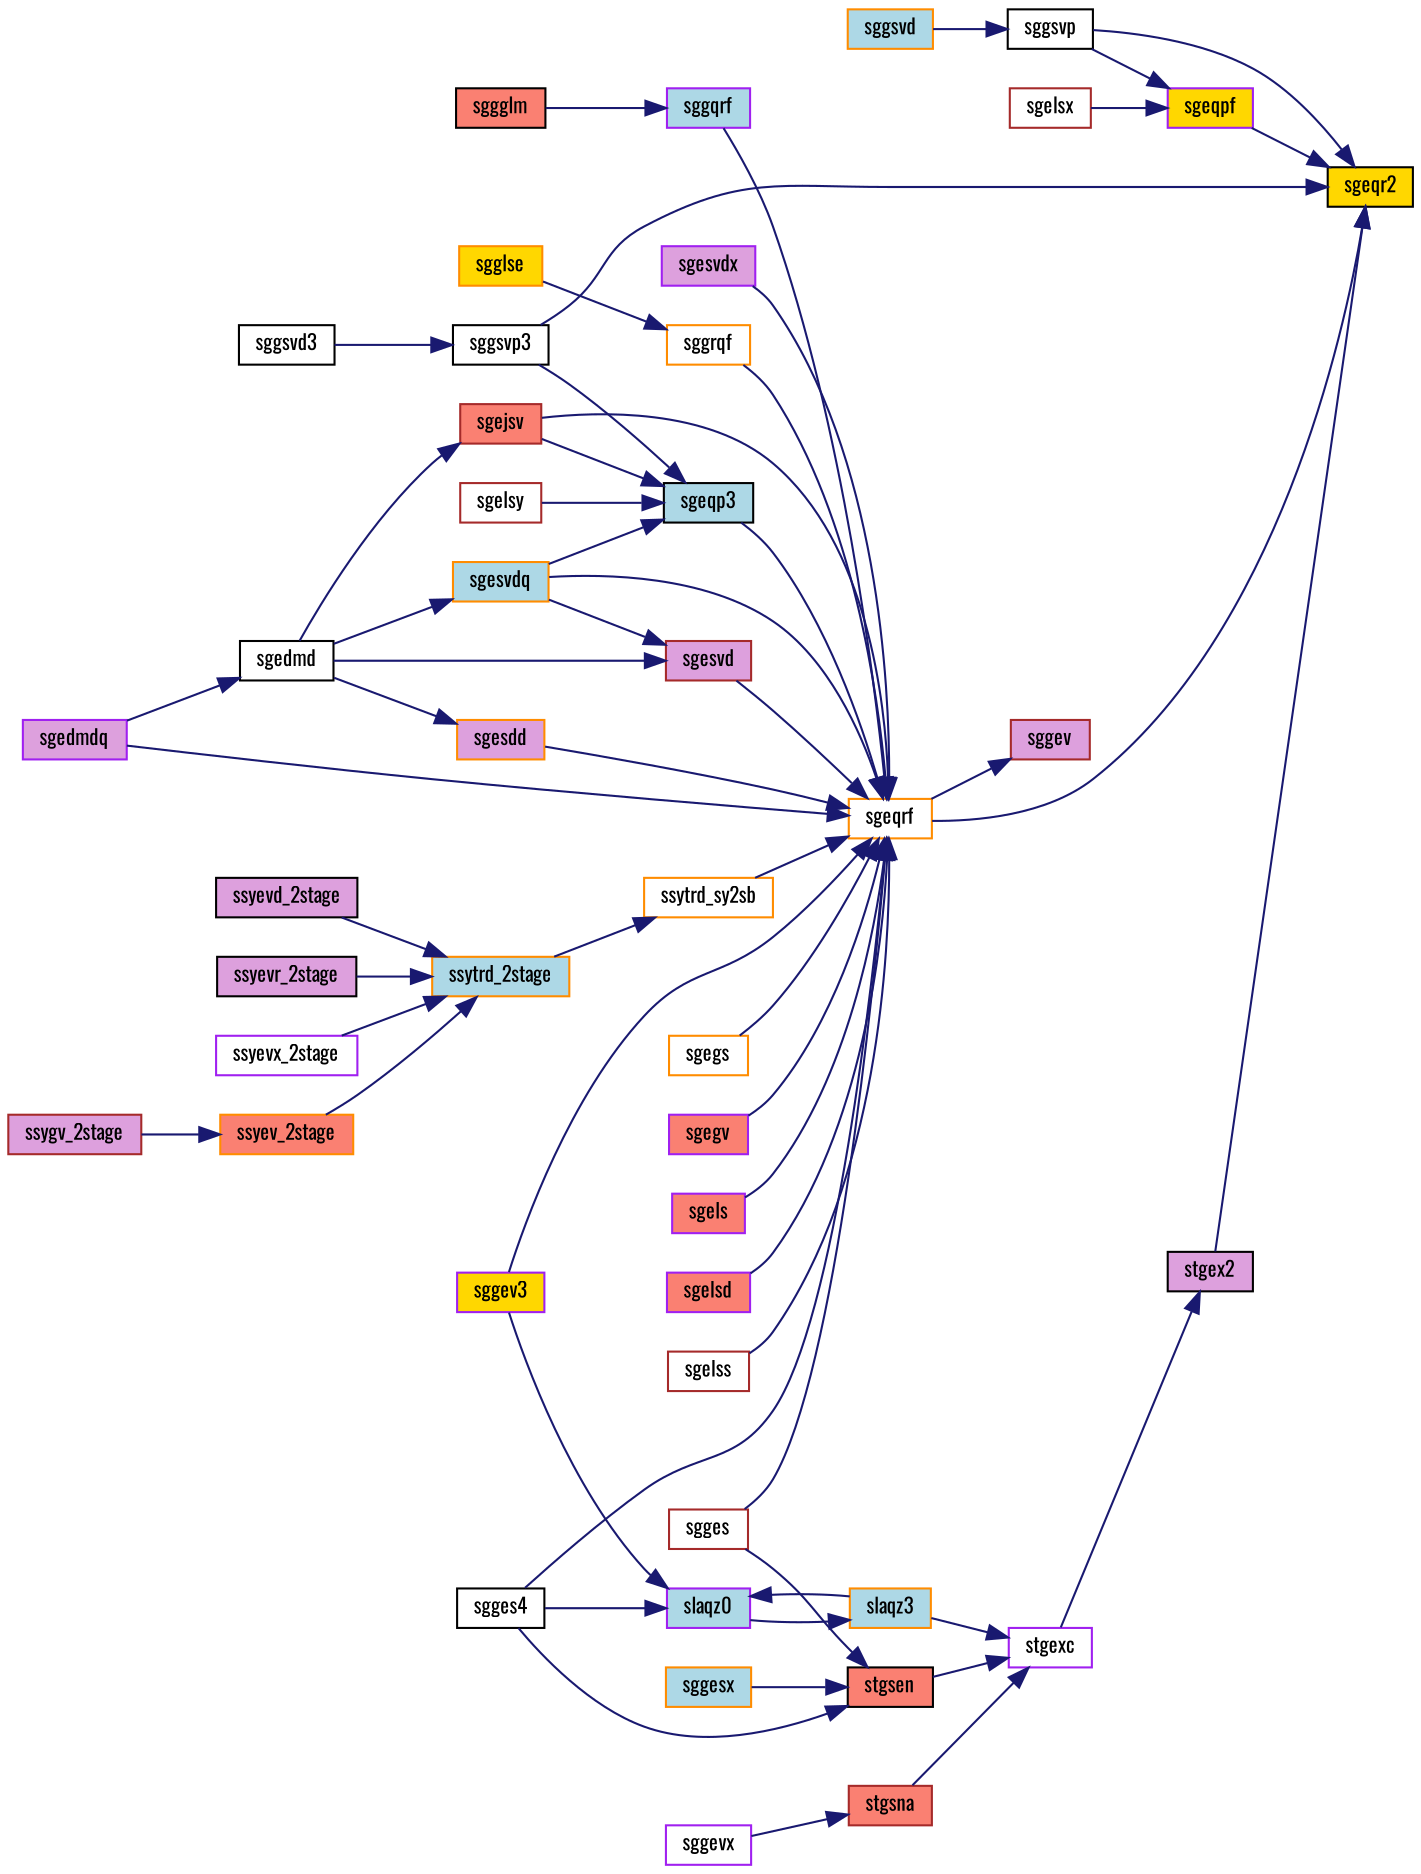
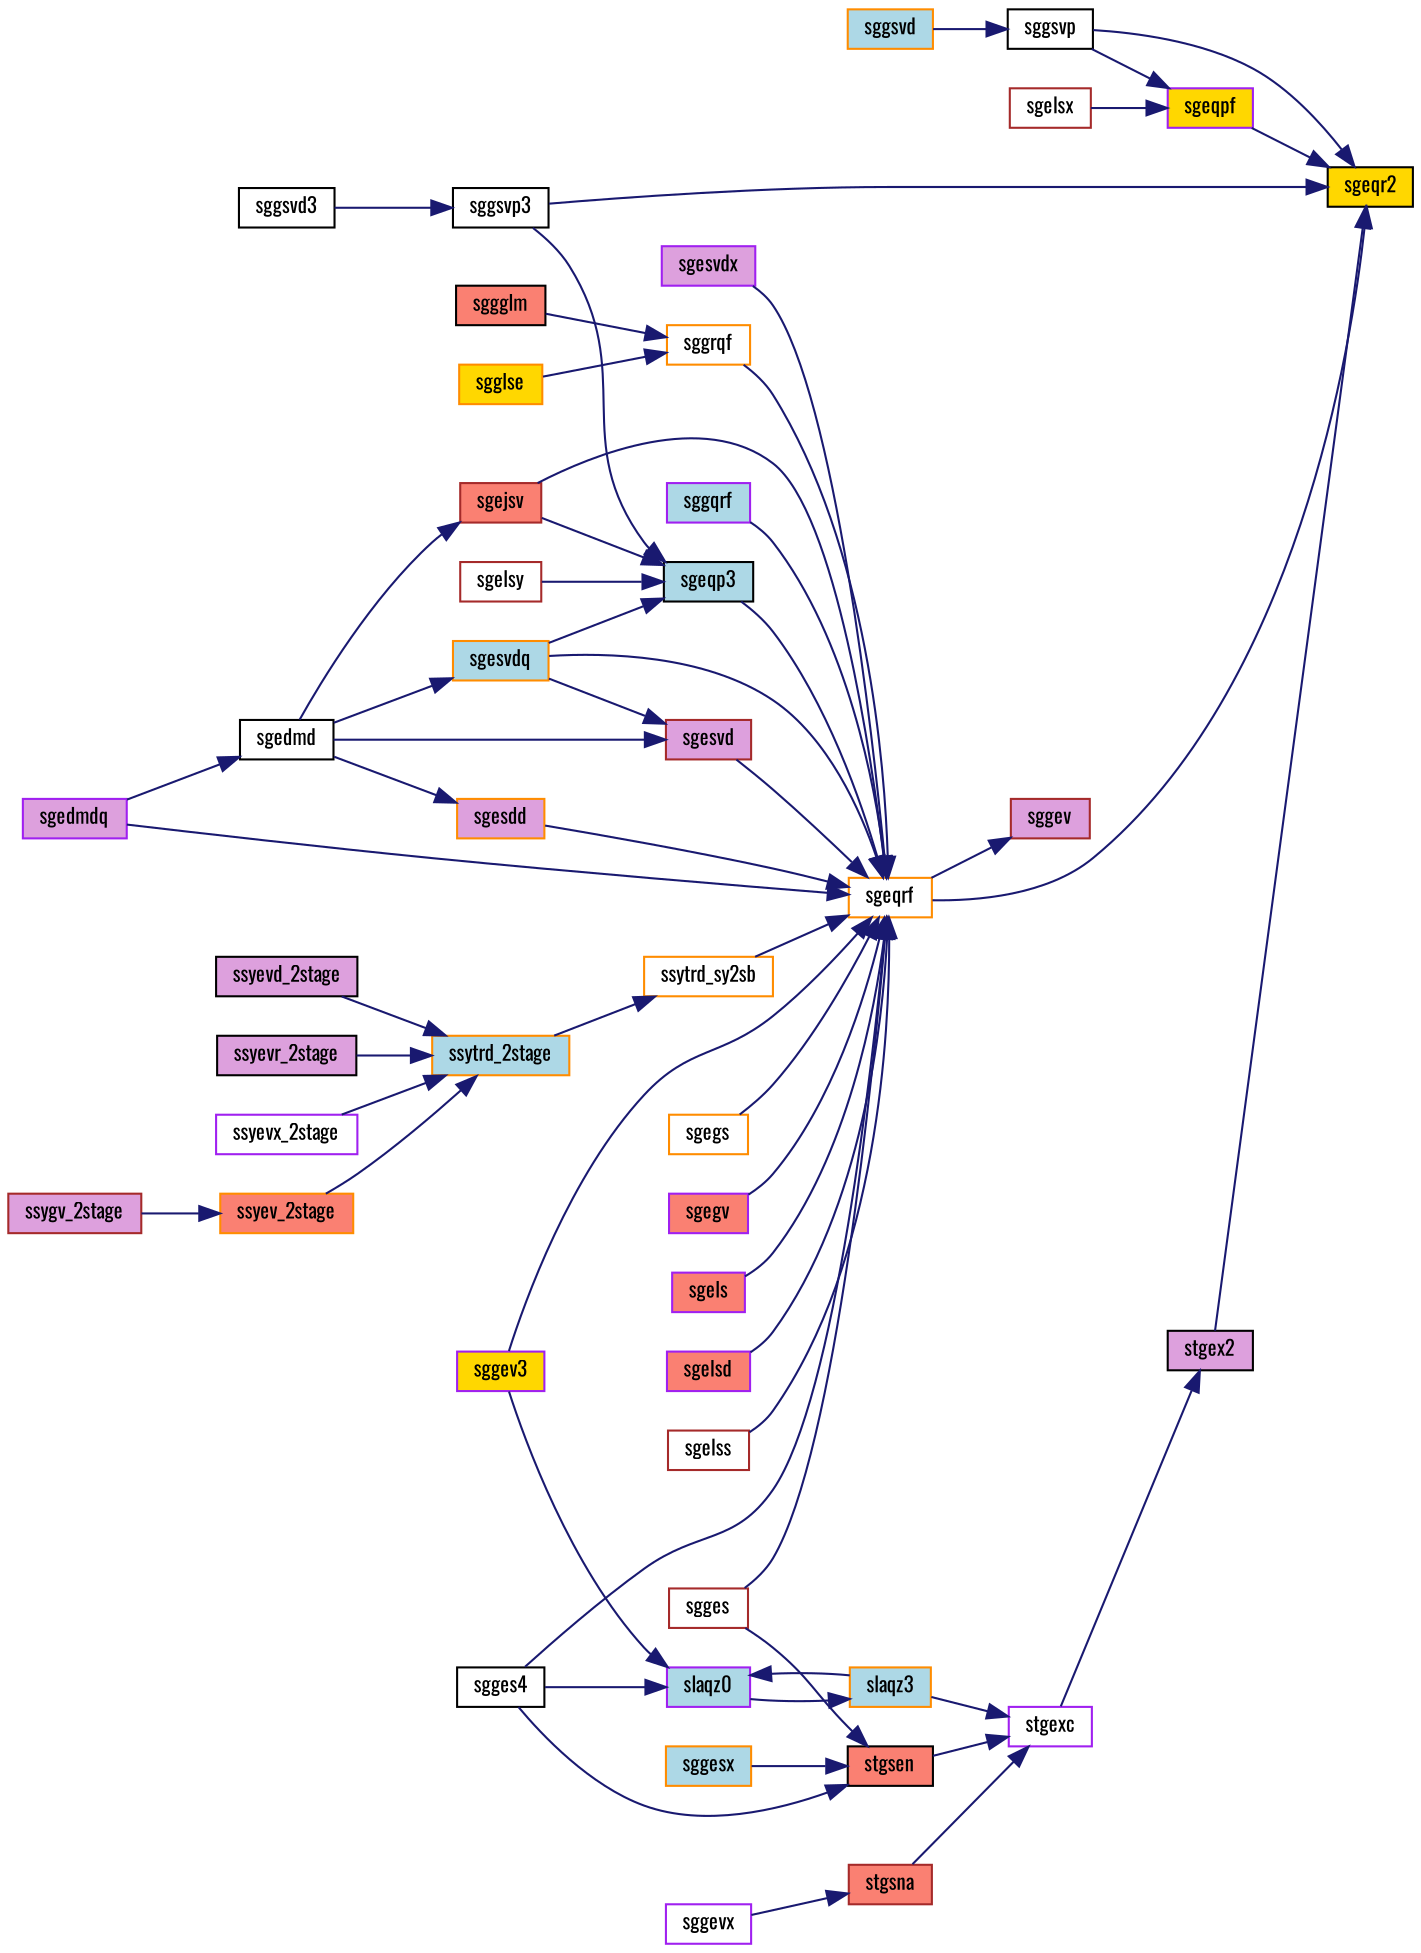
(596, 108) -> (608, 326)
